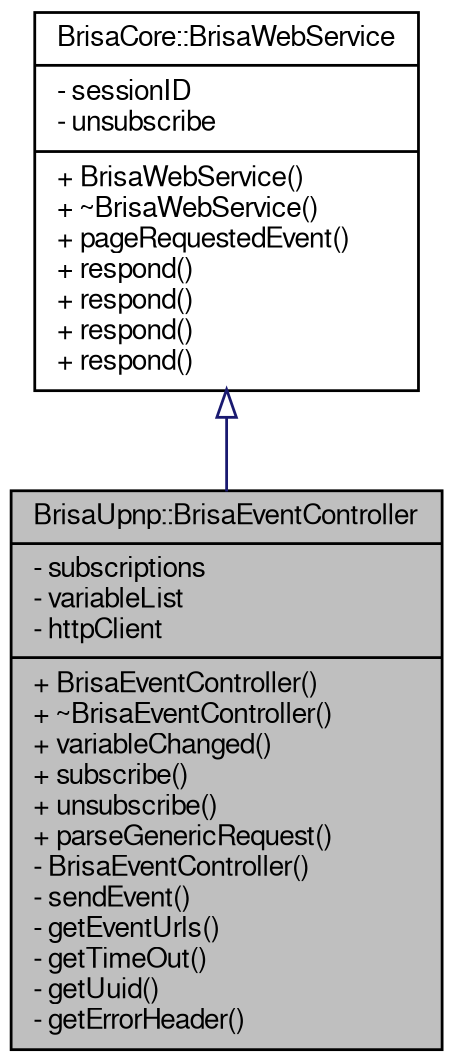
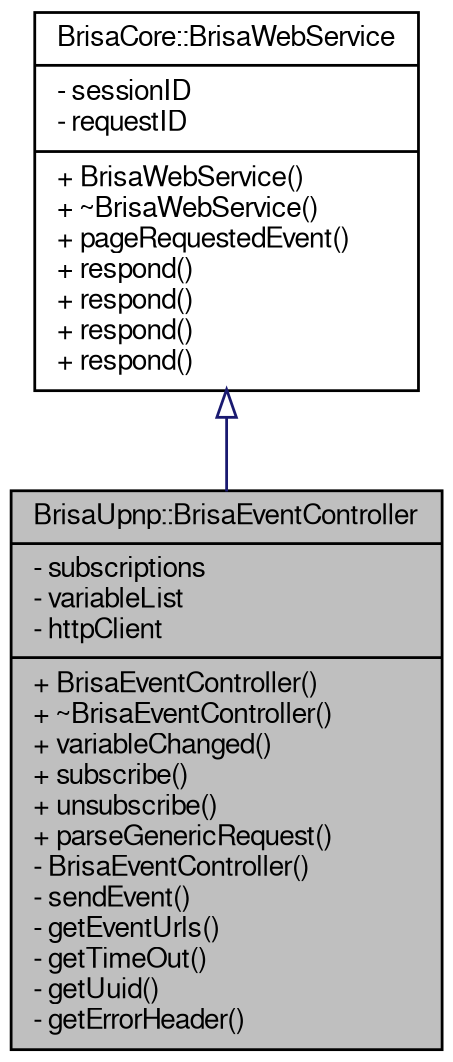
(138, 122) -> (122, 122)
